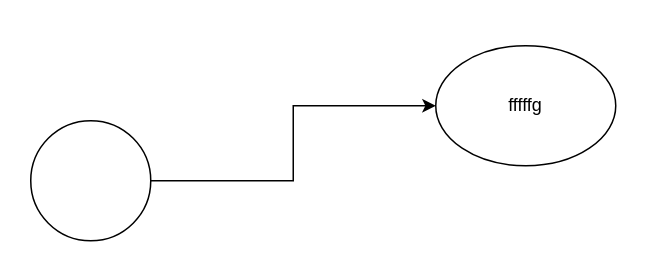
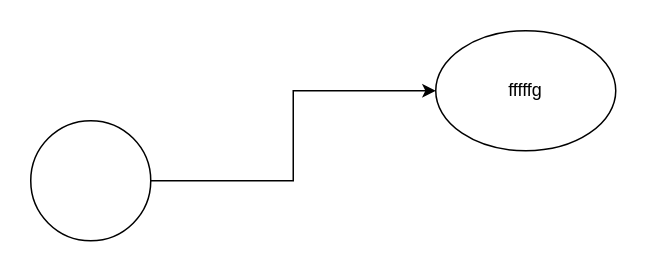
(526, 106) -> (526, 91)
